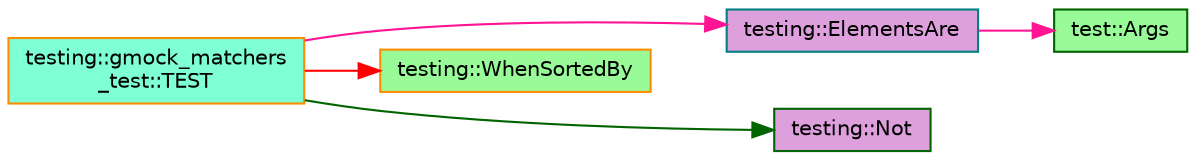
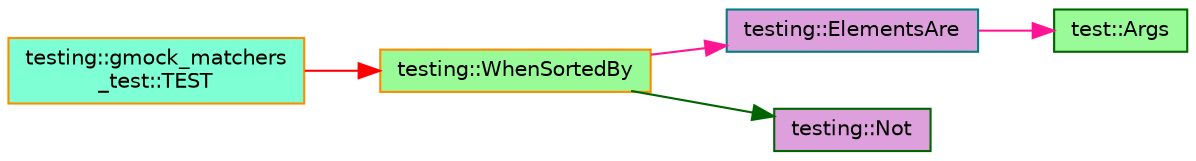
(504, 24) -> (678, 51)
(528, 123) -> (692, 102)
